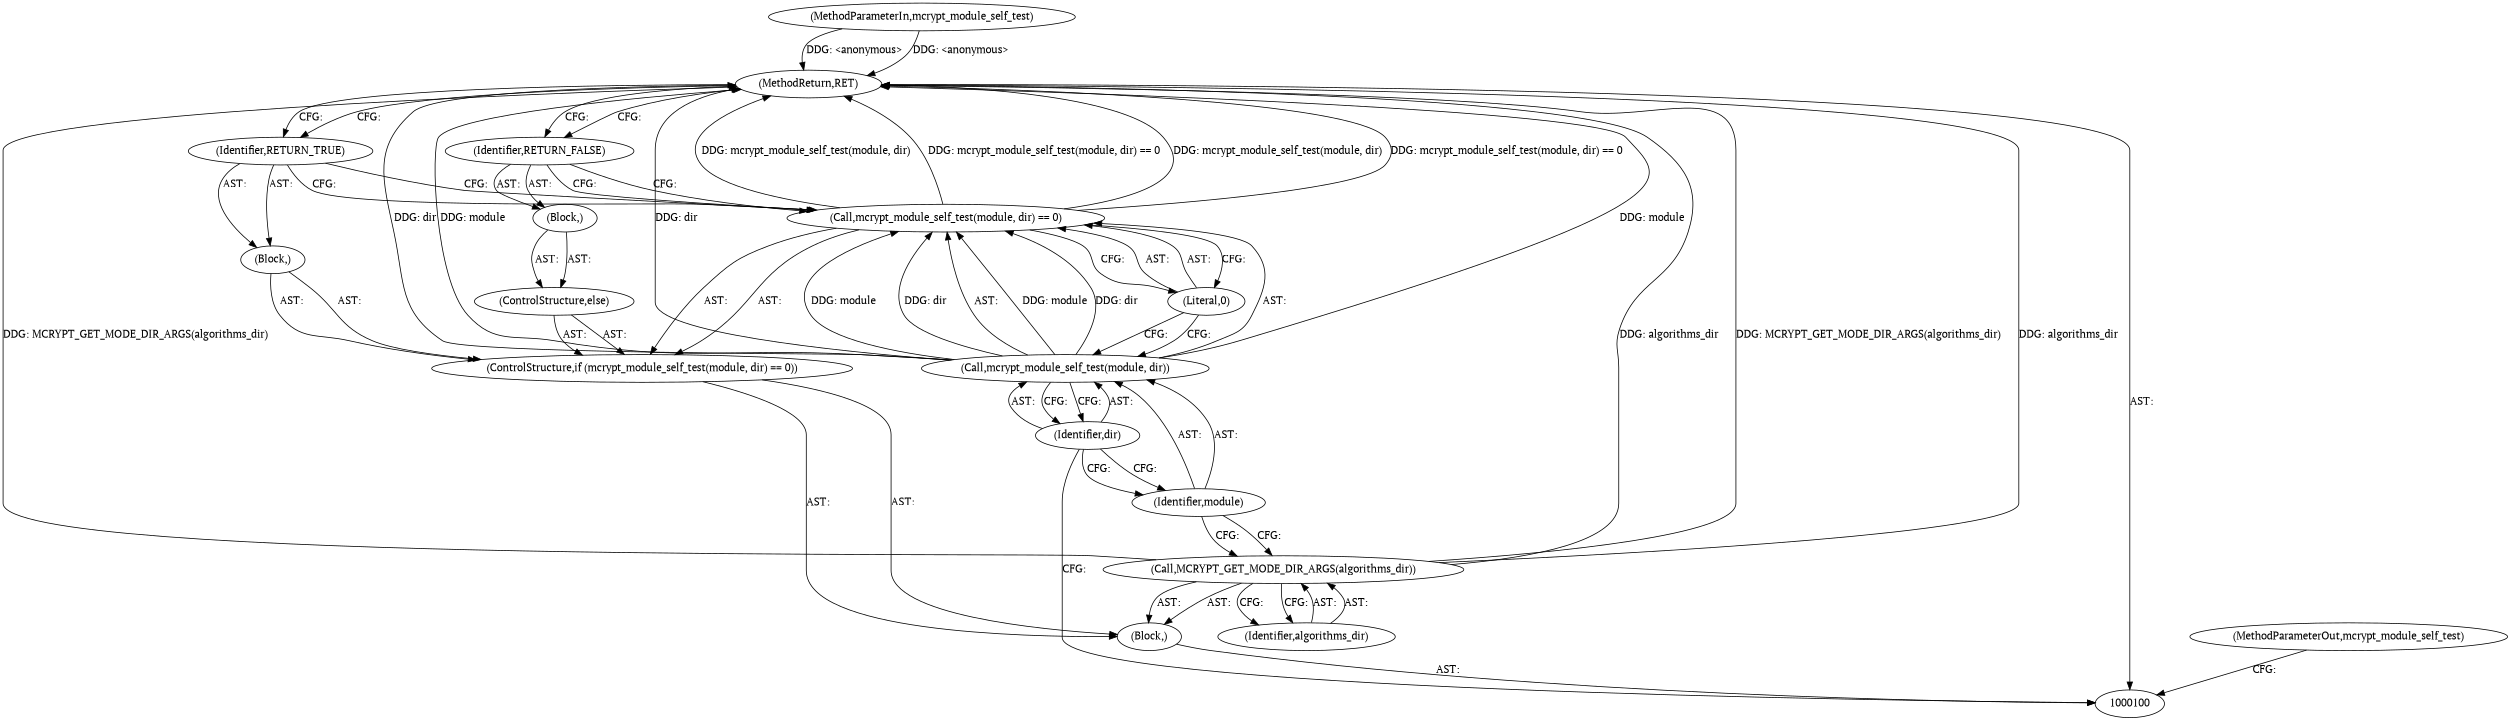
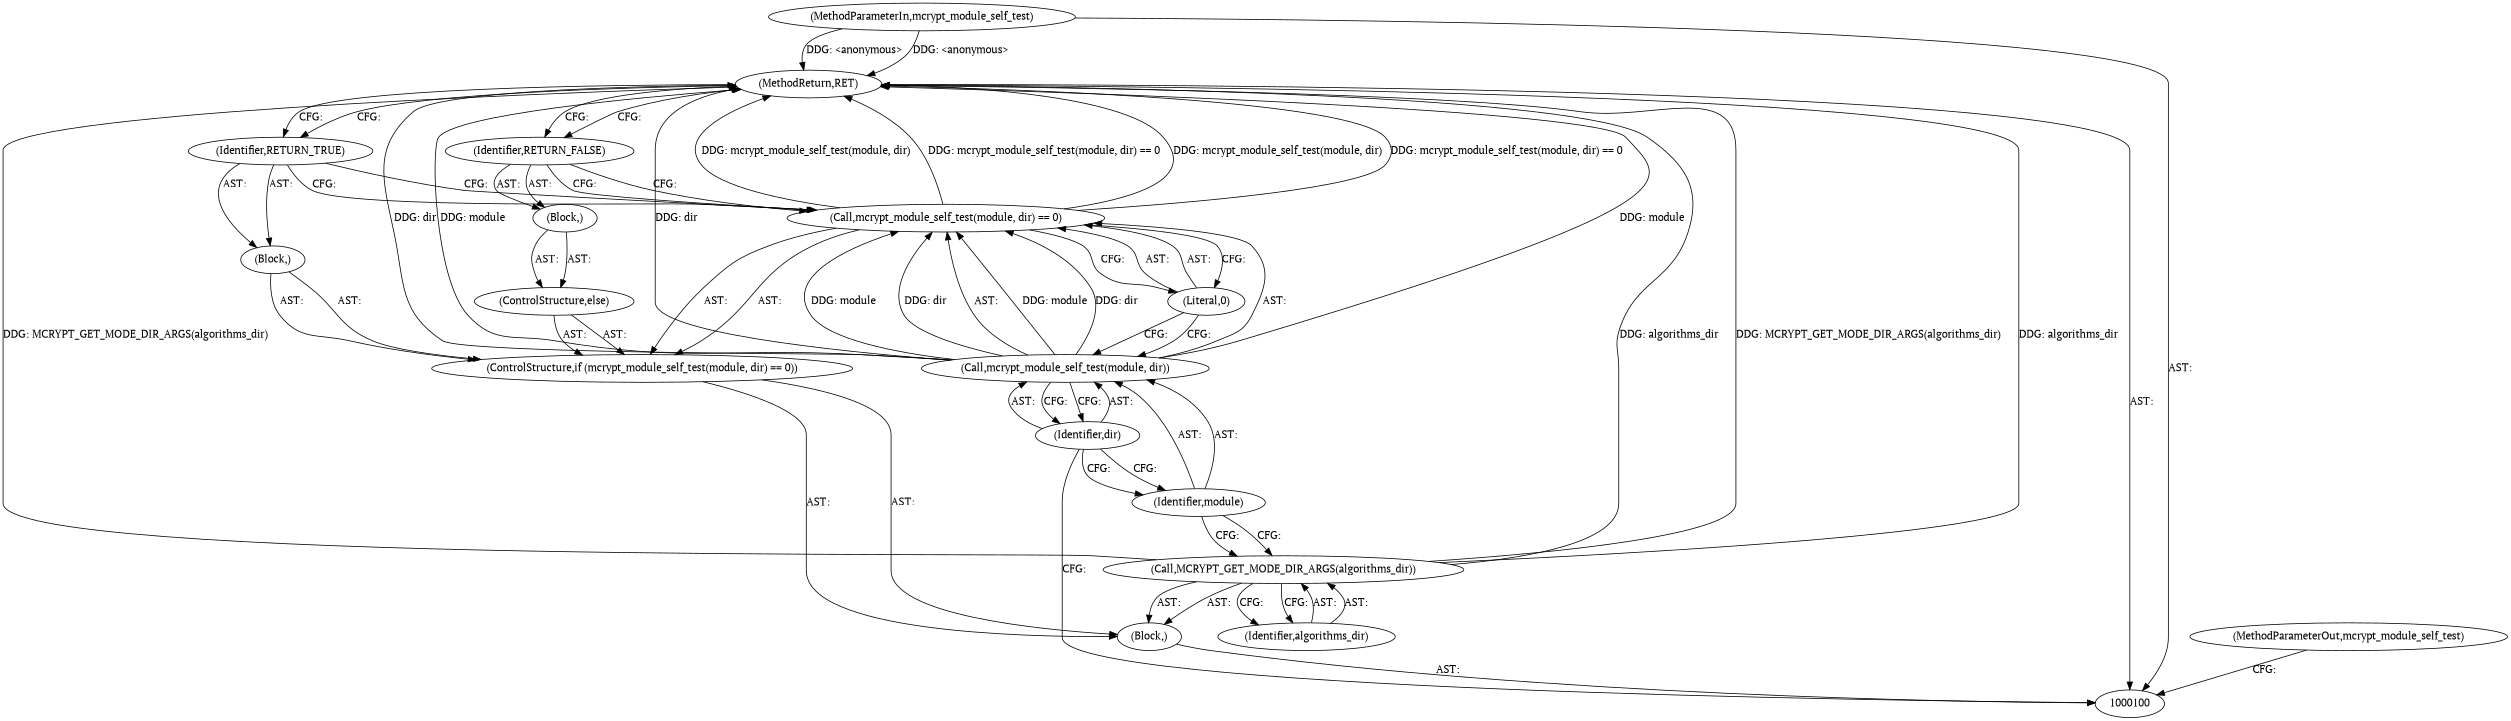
none -> (1928, 41)
